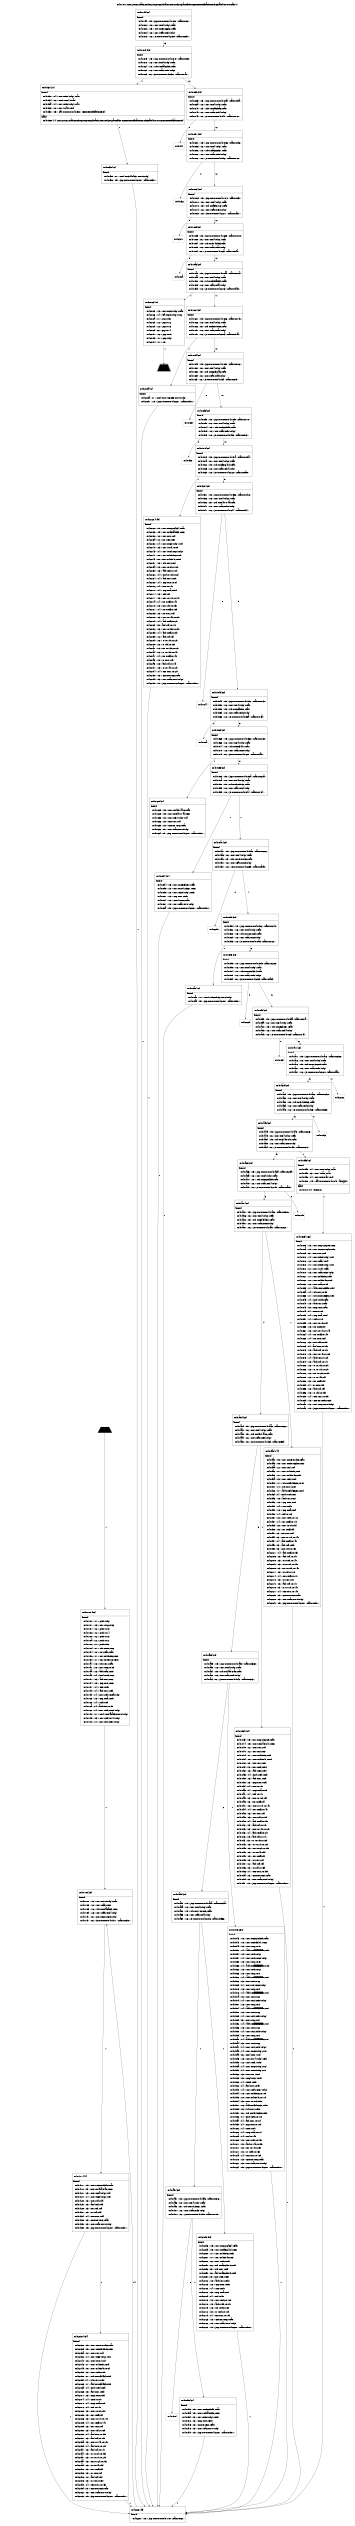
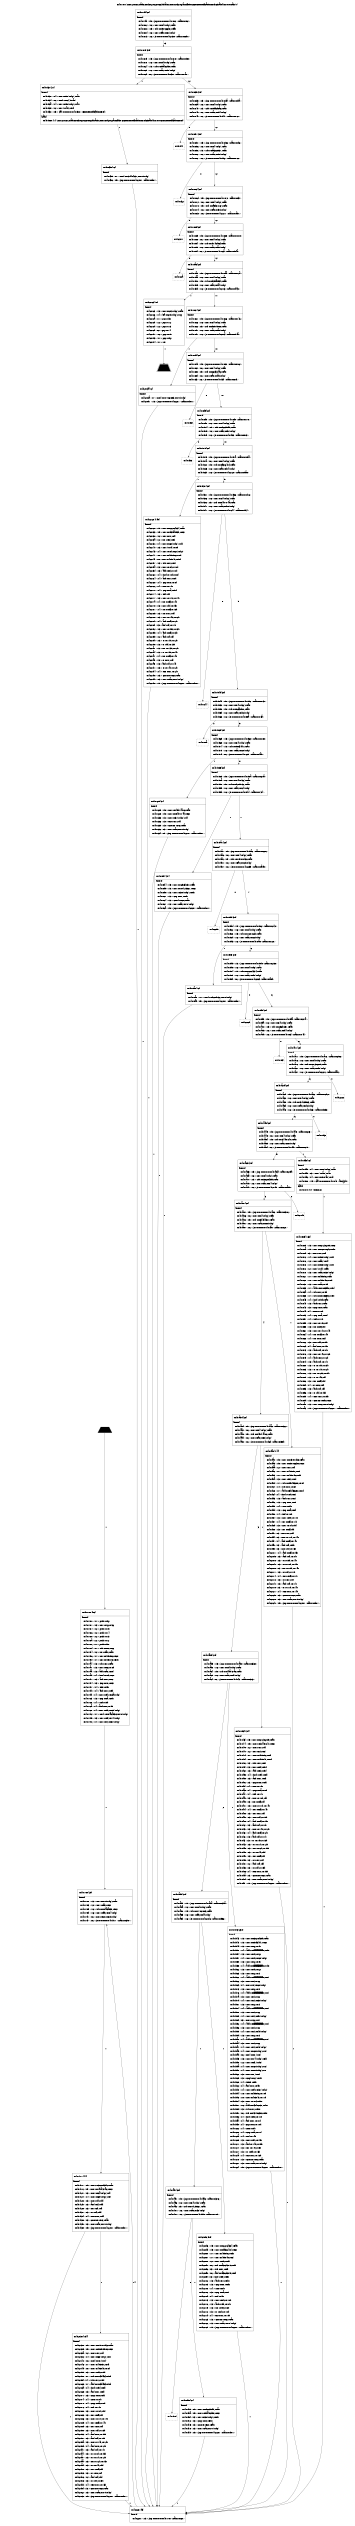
none -> (152, 1670)
